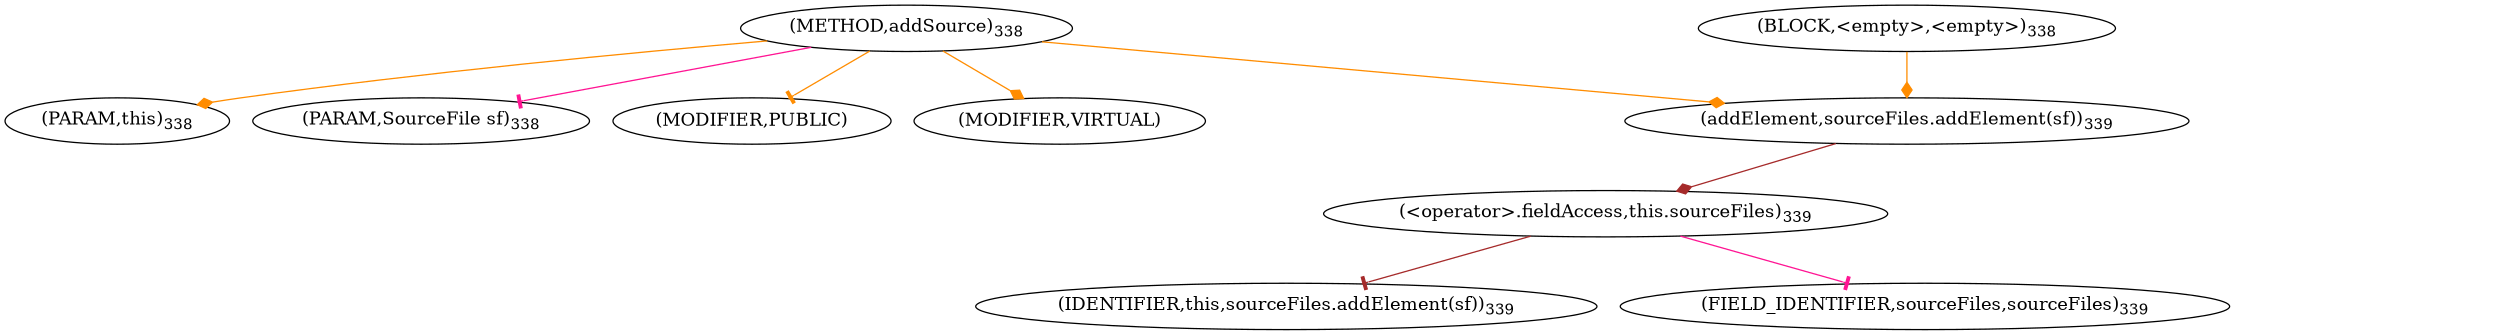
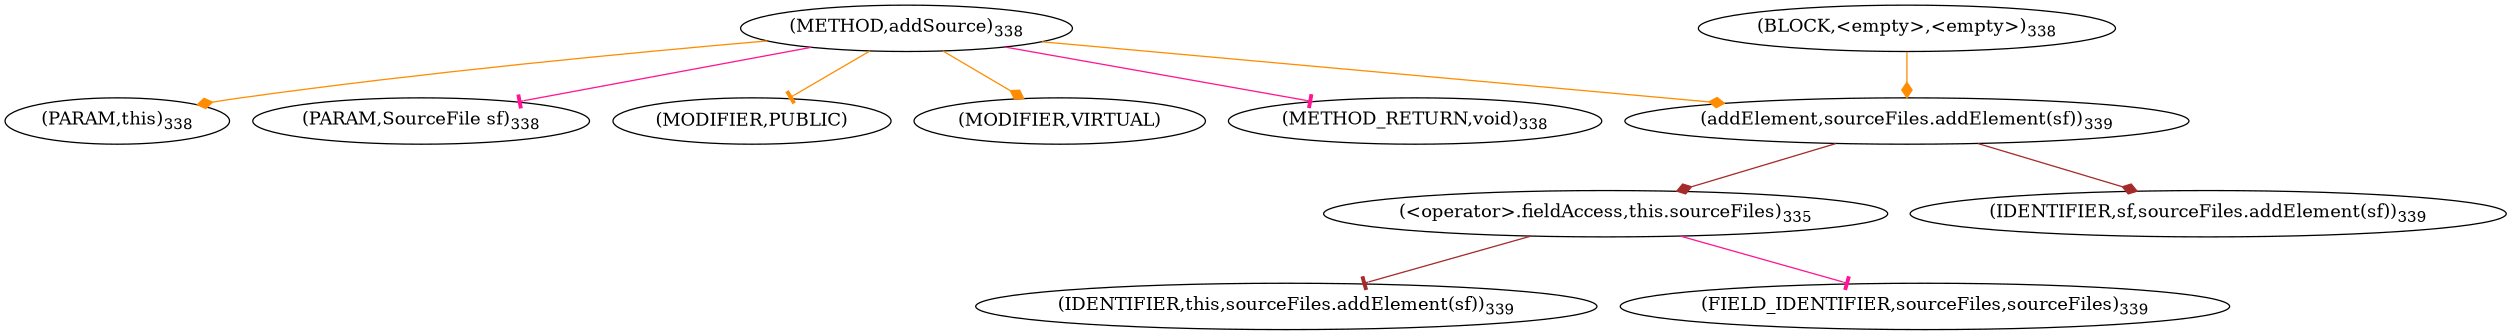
none -> (1415, 121)
(1797, 212) -> (1797, 212)
none -> (2208, 214)
